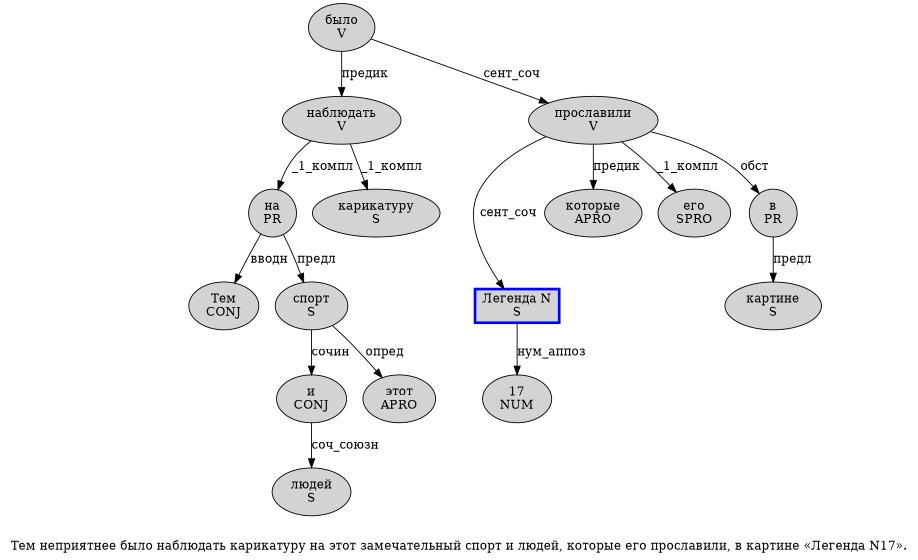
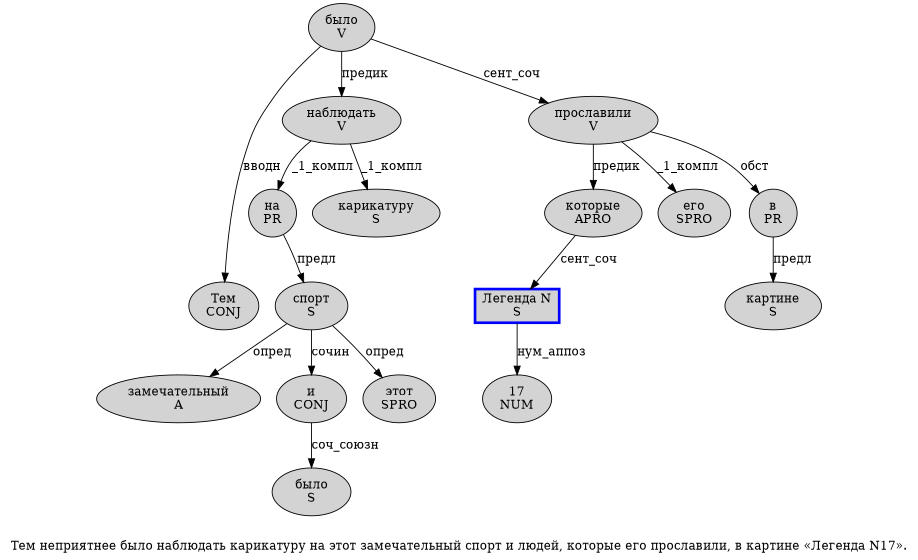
(477, 195) -> (556, 259)
(250, 254) -> (247, 148)
none -> (179, 399)
(399, 399) -> (399, 399)
(312, 492) -> (312, 492)
